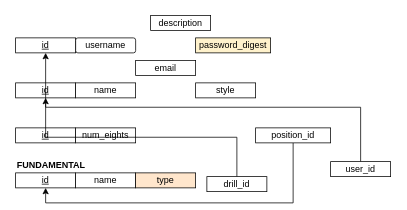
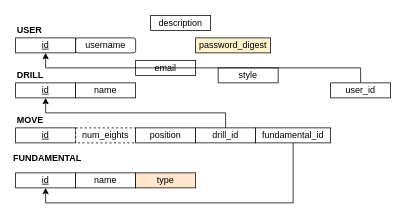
none -> (45, 30)
none -> (45, 75)
(225, 90) -> (248, 75)
none -> (45, 120)
(105, 135) -> (105, 135)
none -> (165, 135)
(293, 135) -> (293, 135)
(45, 165) -> (42, 158)
(360, 169) -> (360, 90)
(237, 184) -> (225, 135)
